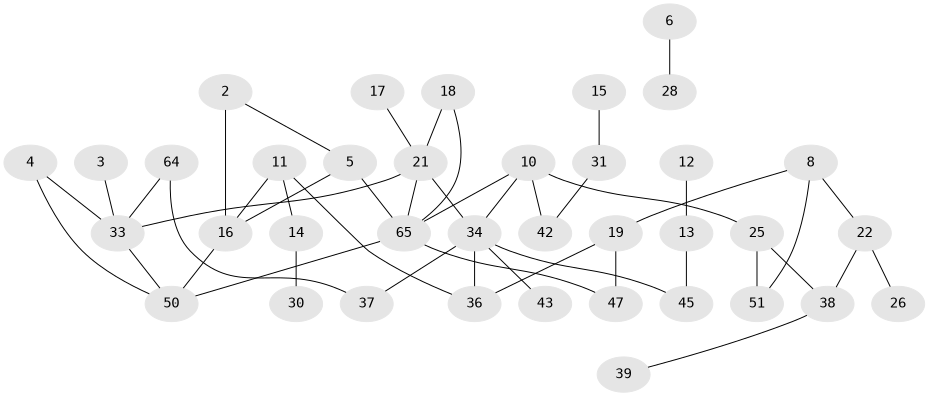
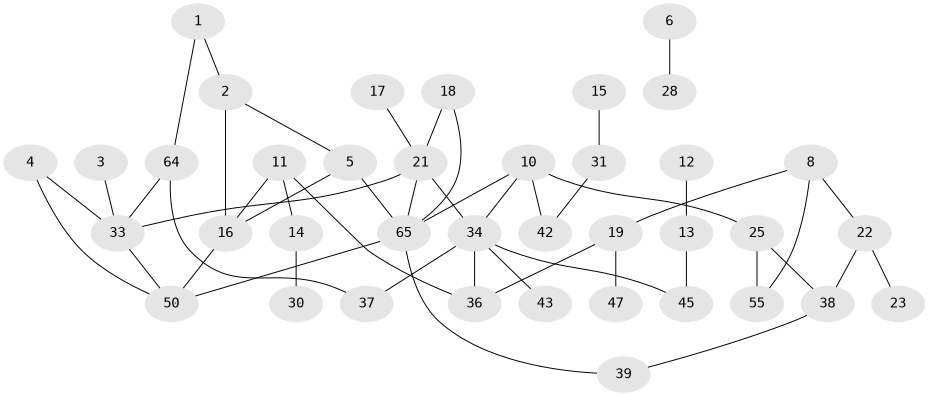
none -> (198, 22)
(497, 266) -> (477, 346)
(757, 304) -> (757, 304)
(898, 304) -> (898, 304)
